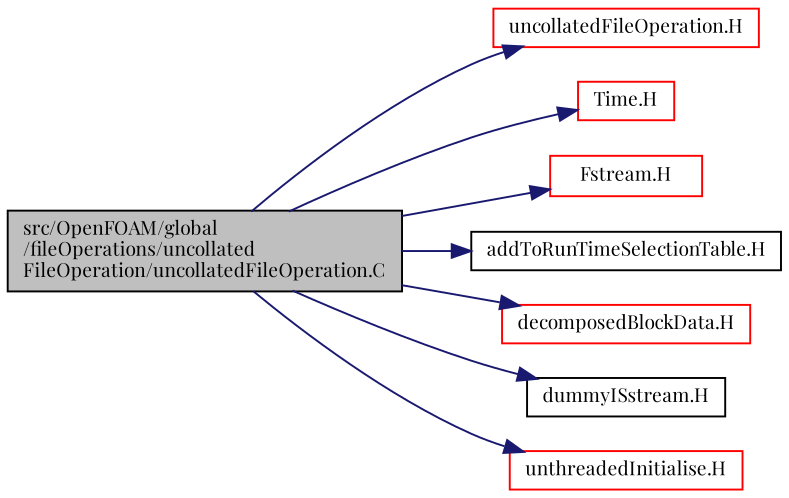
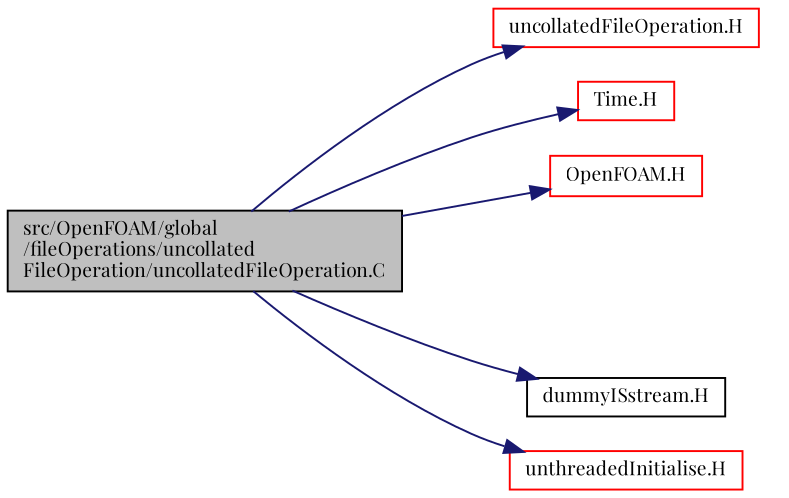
(626, 176) -> (626, 176)
(626, 251) -> none
(626, 324) -> none
